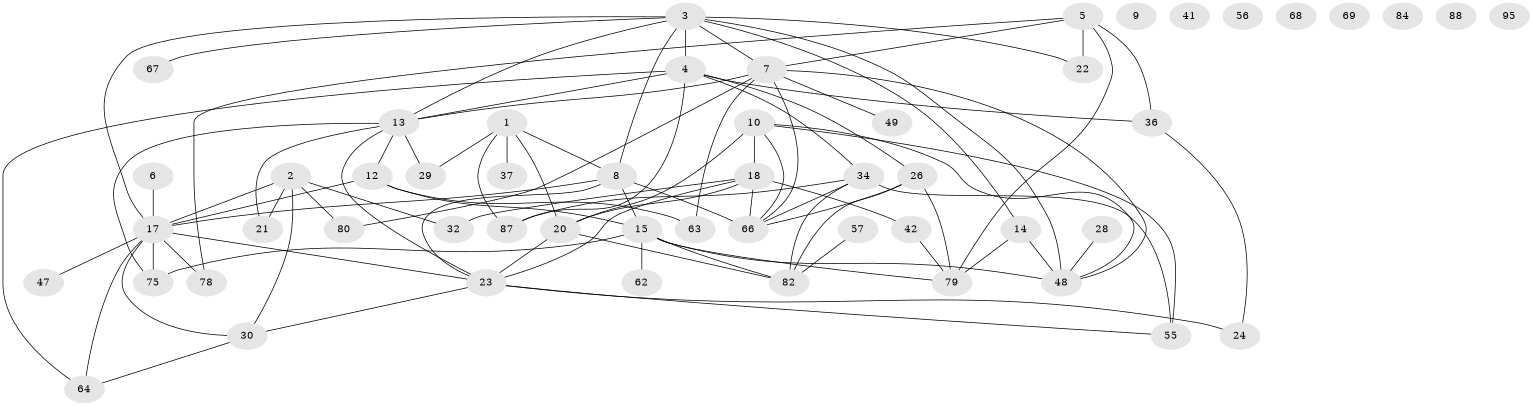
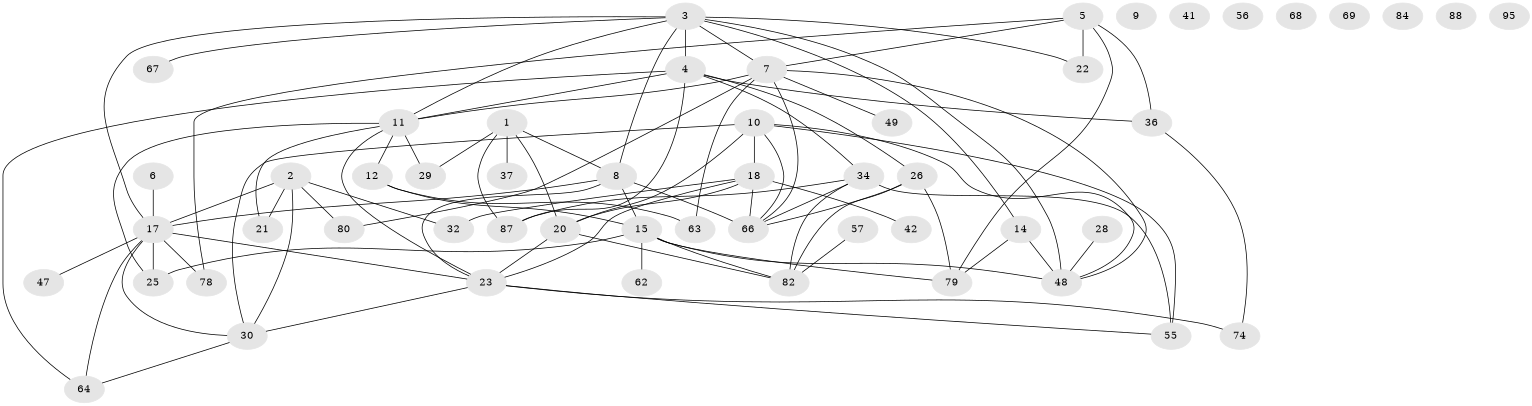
(399, 123) -> (399, 123)
none -> (430, 144)
(263, 203) -> none
(932, 256) -> none
(153, 283) -> (153, 283)
(1240, 336) -> (1240, 336)
